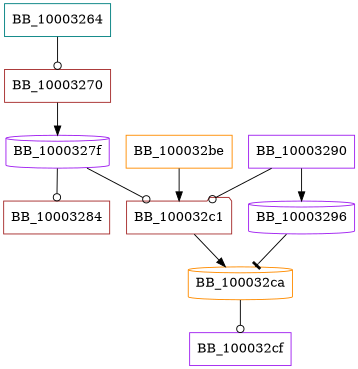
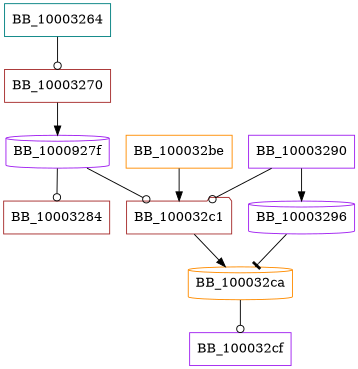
(58, 152) -> (58, 152)
